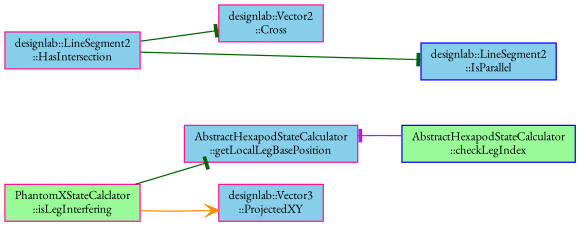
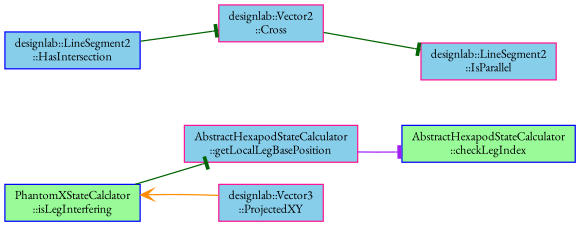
(73, 50) -> (73, 50)
(277, 56) -> (369, 41)
(489, 61) -> (489, 61)
(383, 136) -> (377, 152)
(73, 203) -> (73, 203)
(173, 211) -> (186, 195)
